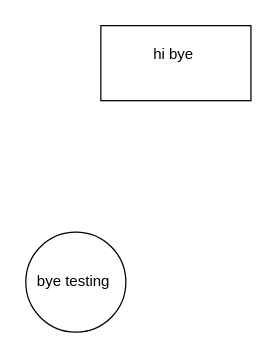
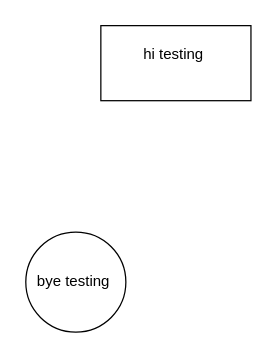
(176, 63) -> (176, 63)
